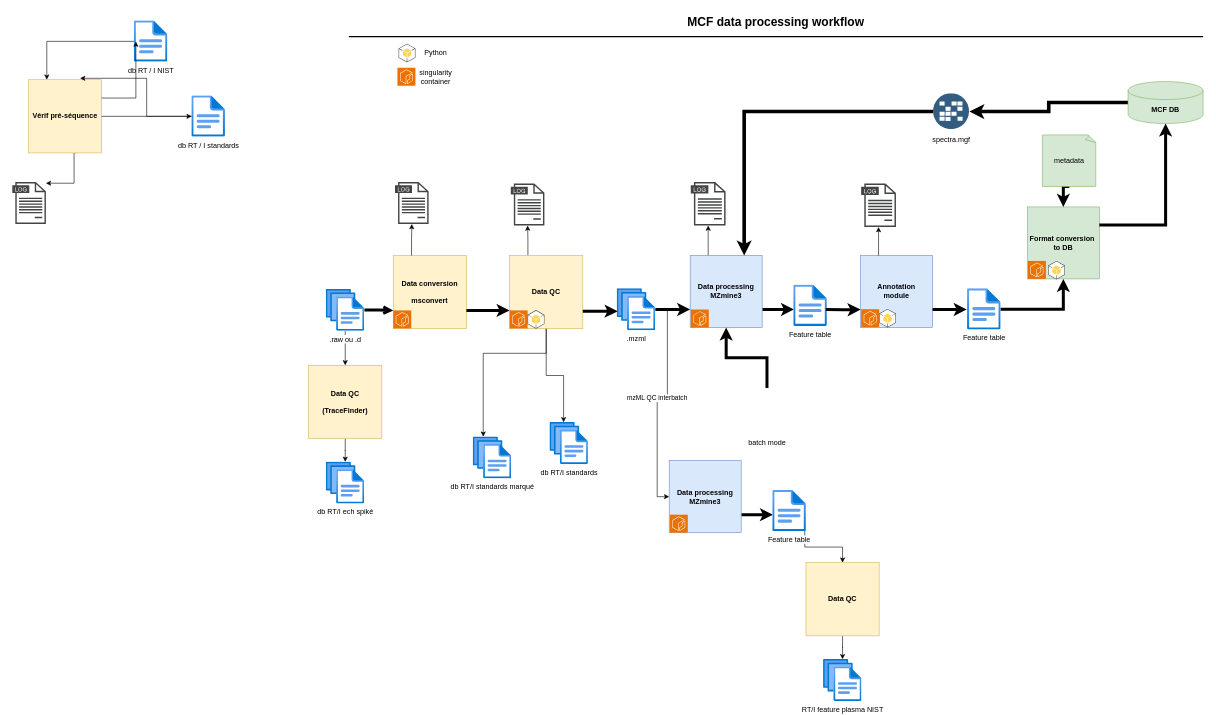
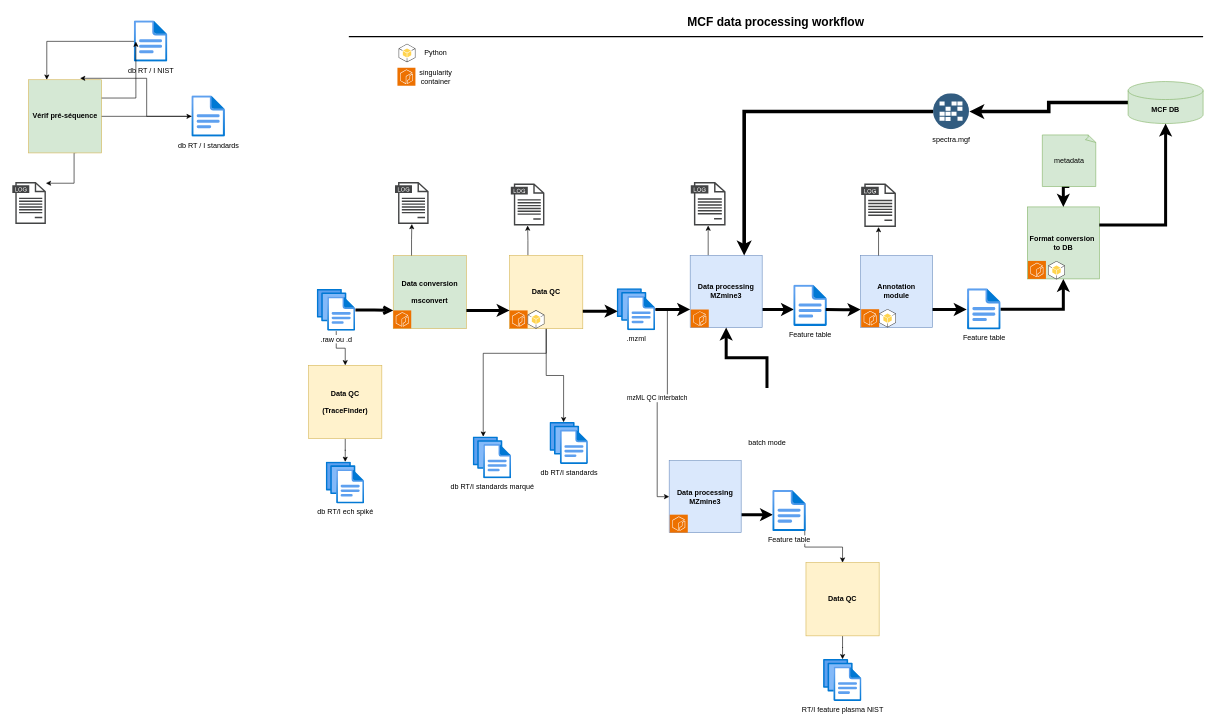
(65, 116) -> (65, 116)
(430, 292) -> (430, 292)
(345, 310) -> (336, 310)
